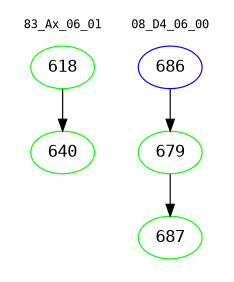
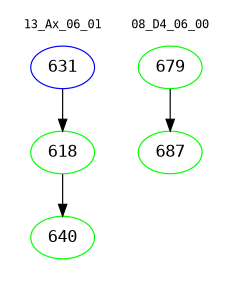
(63, 25) -> (63, 25)
none -> (63, 67)
(170, 67) -> none
